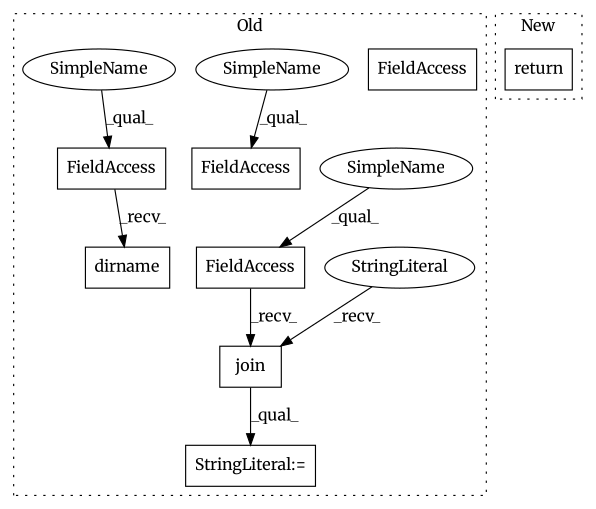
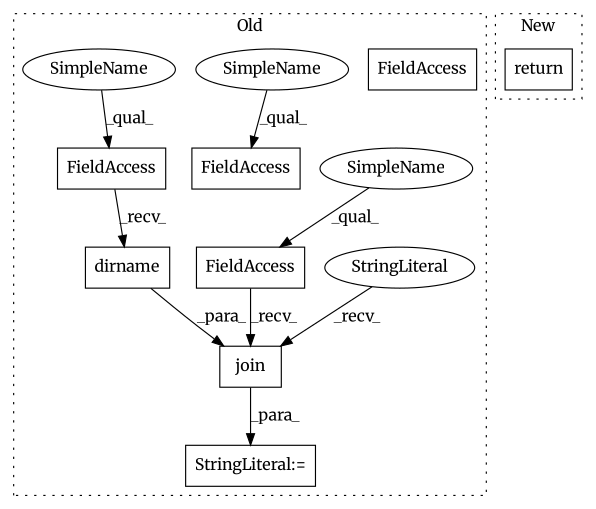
none -> (182, 314)
(275, 416) -> (275, 416)
